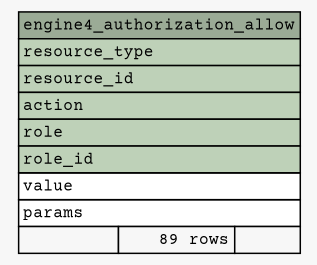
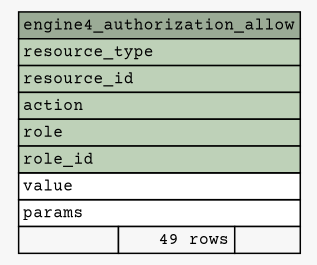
(194, 239) -> (194, 239)
